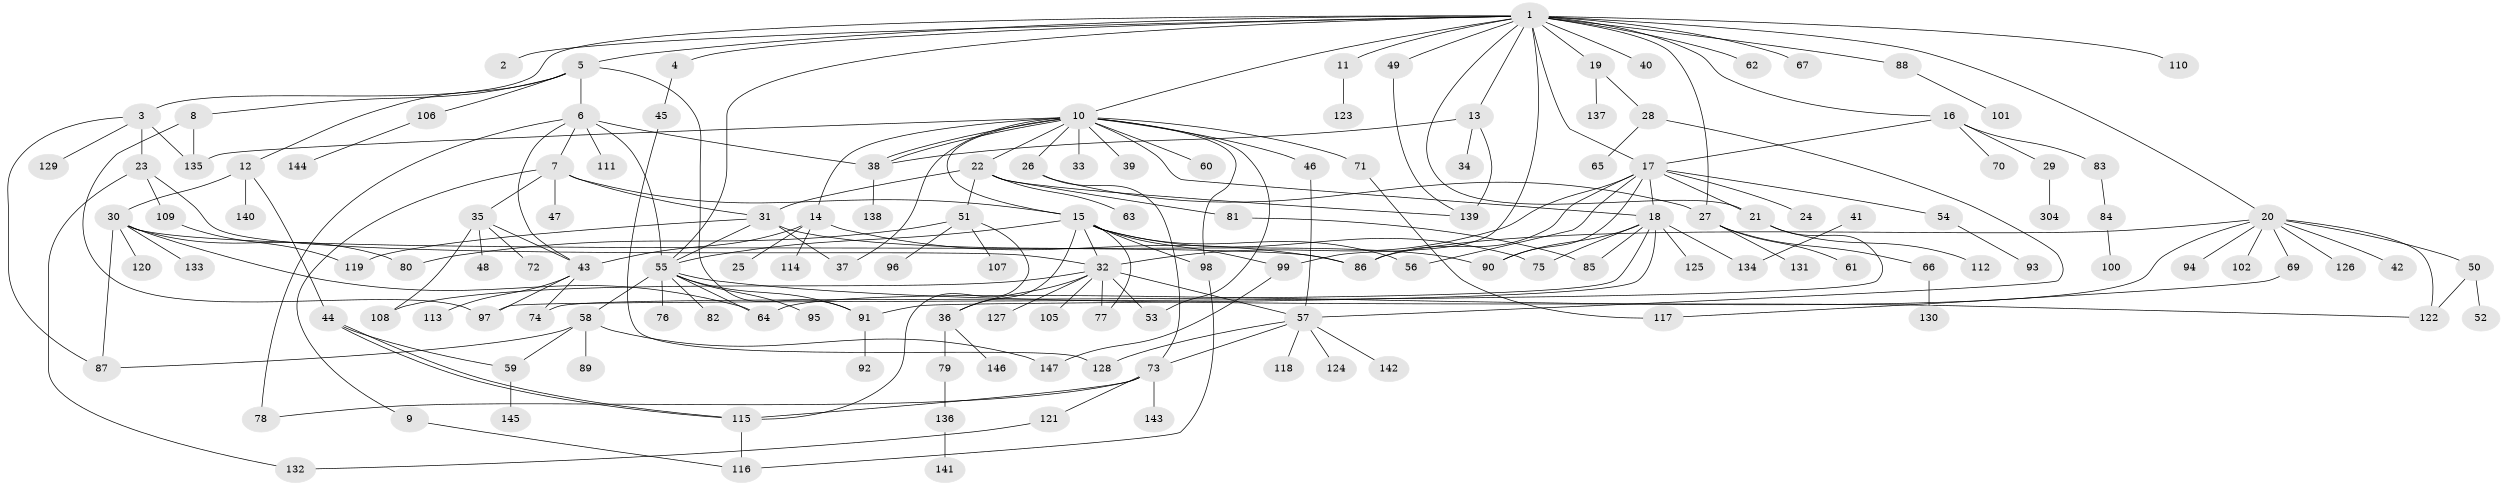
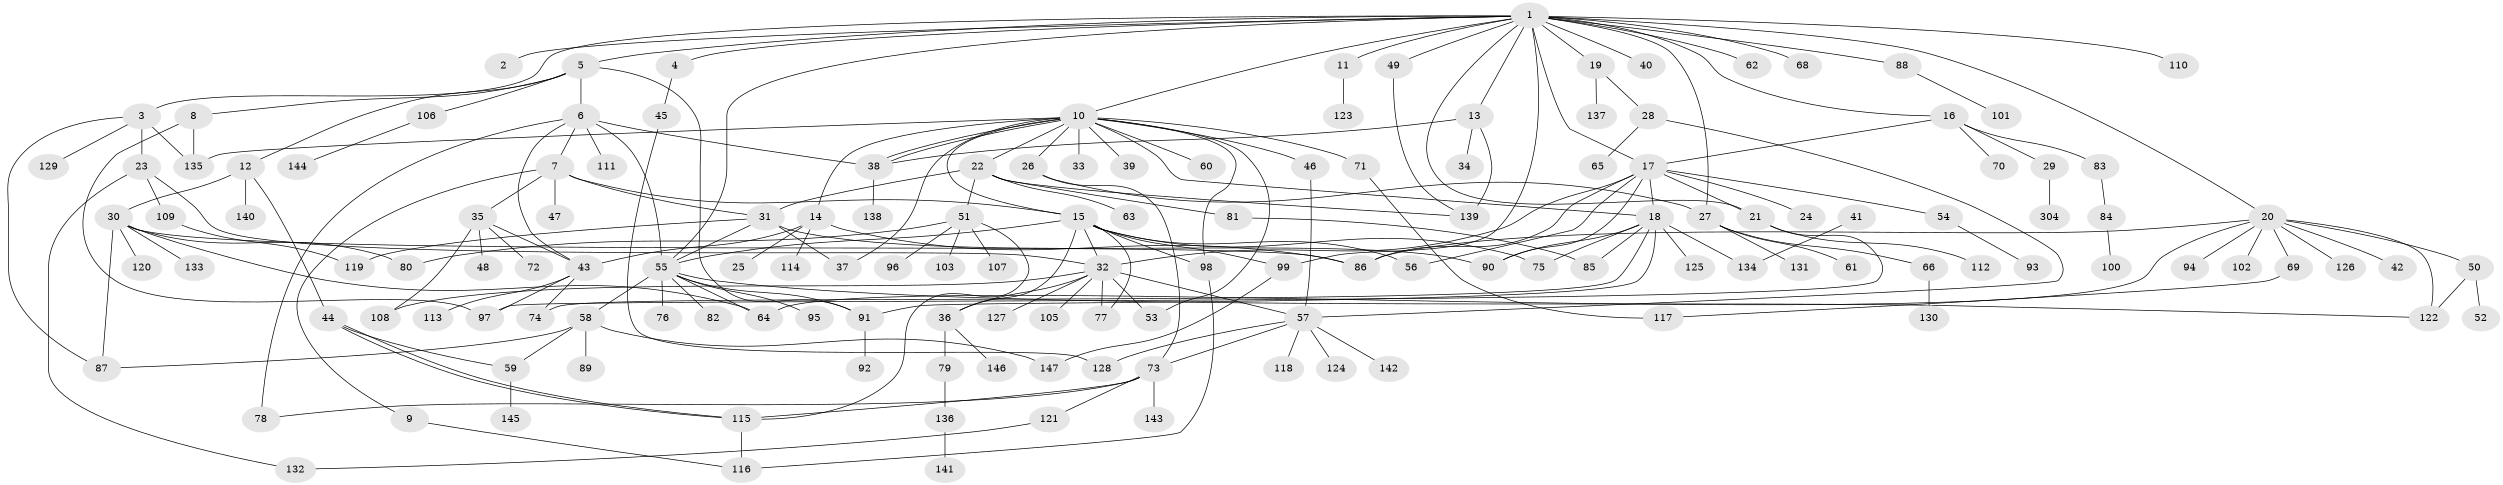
(1803, 66) -> (1803, 66)
none -> (945, 268)
